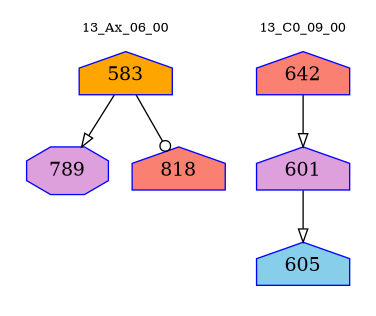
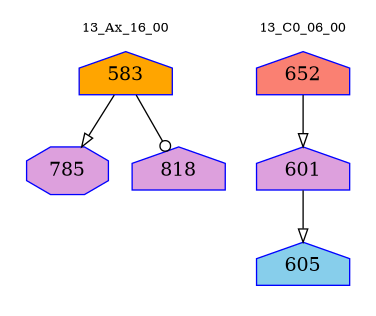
(126, 28) -> (126, 28)
(303, 28) -> (303, 28)
(303, 75) -> (303, 75)
(68, 171) -> (68, 171)
(179, 171) -> (179, 171)
